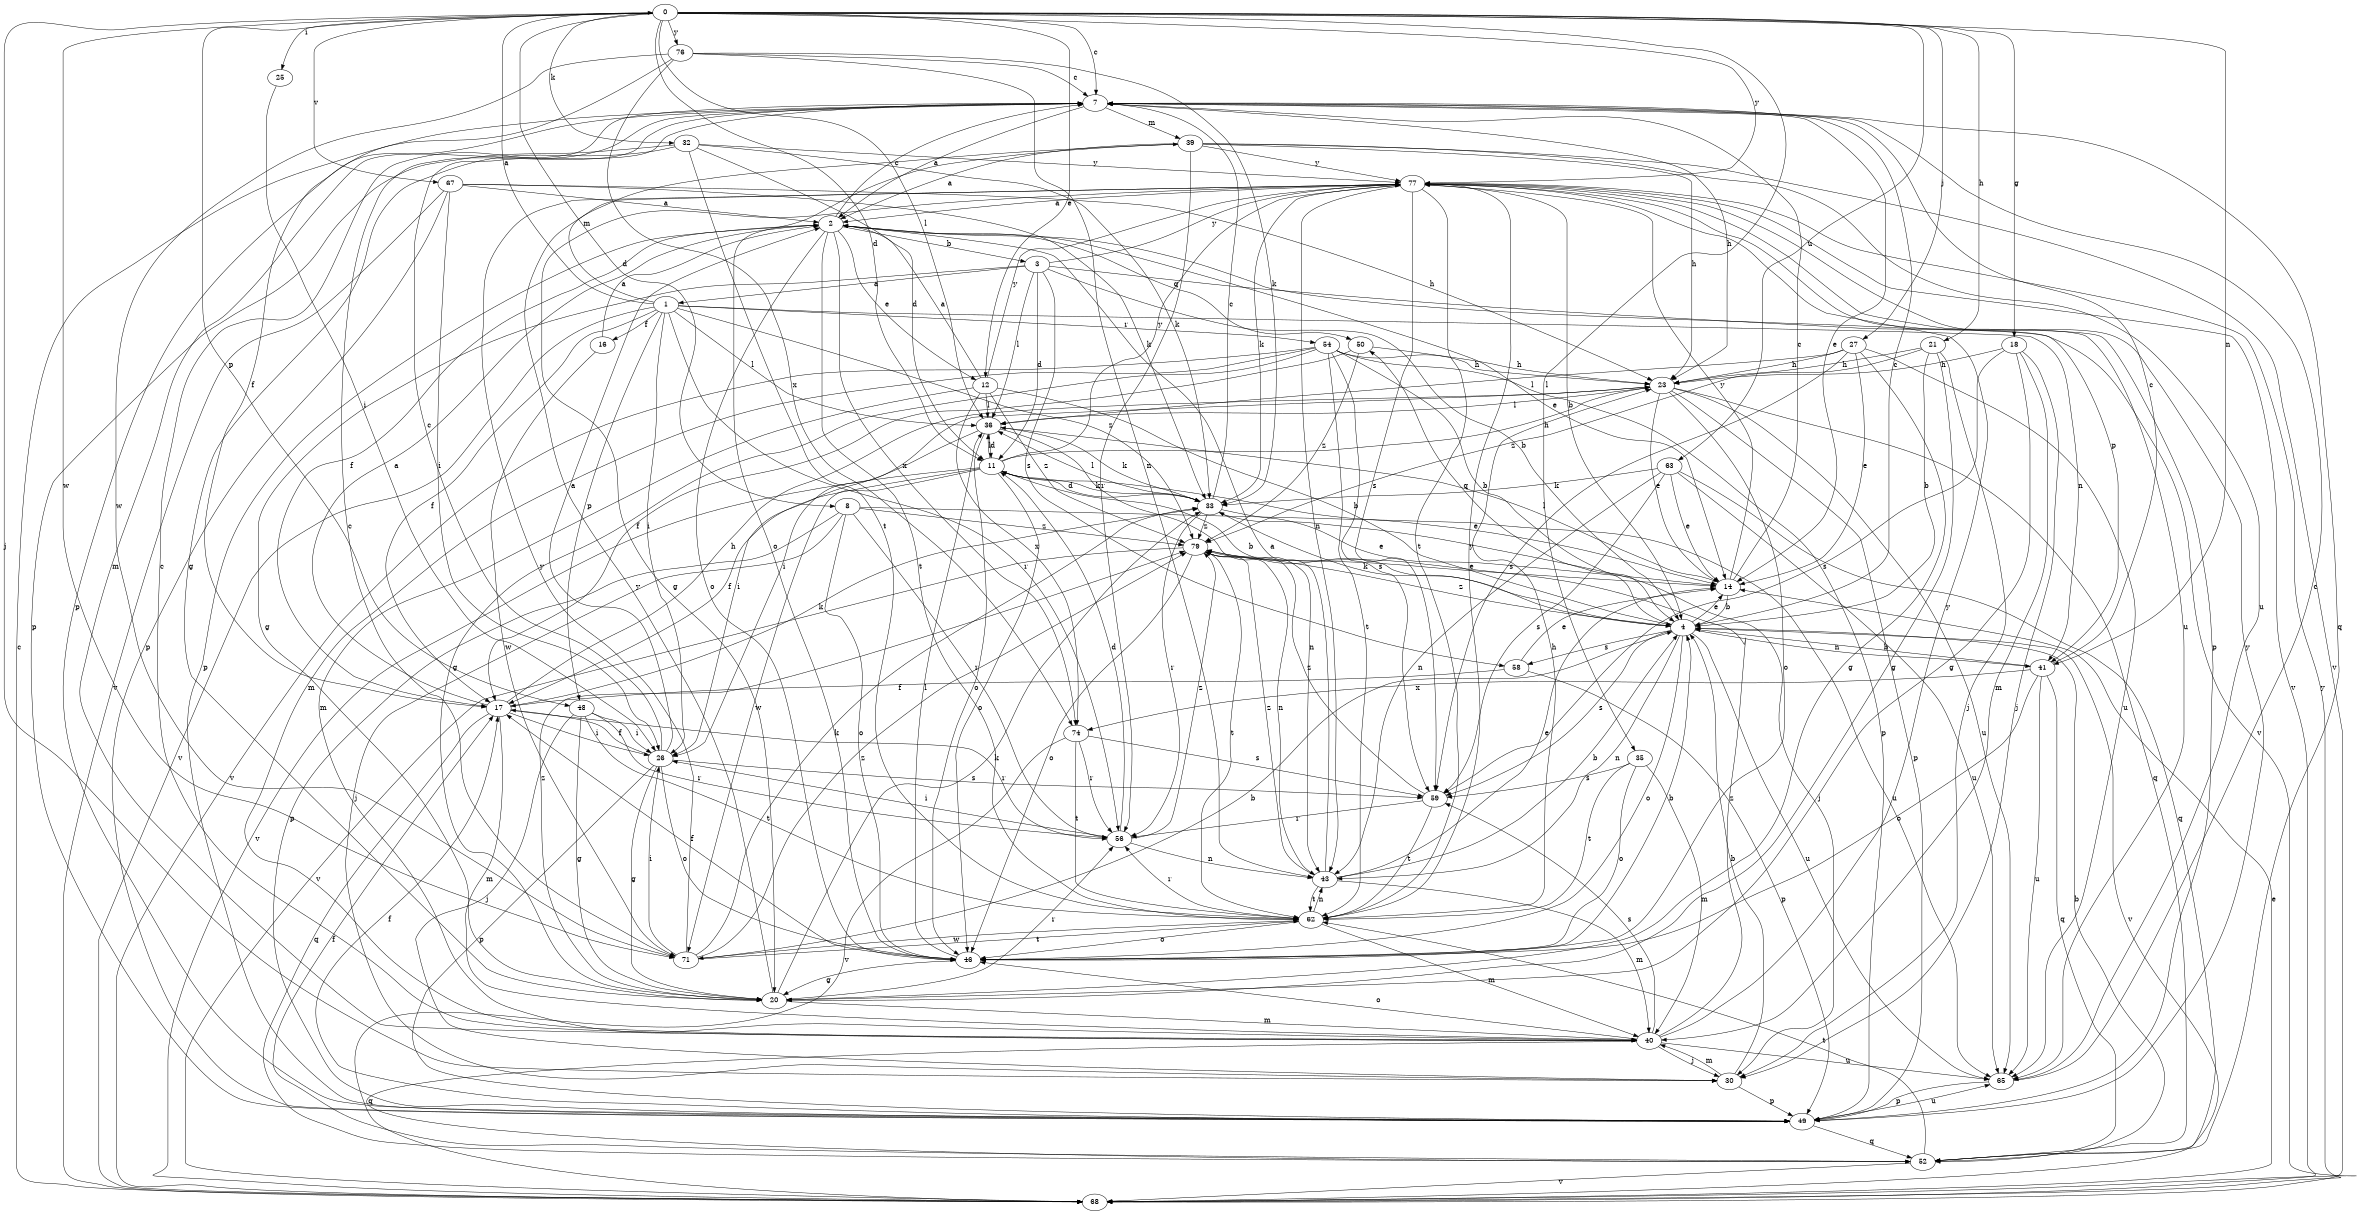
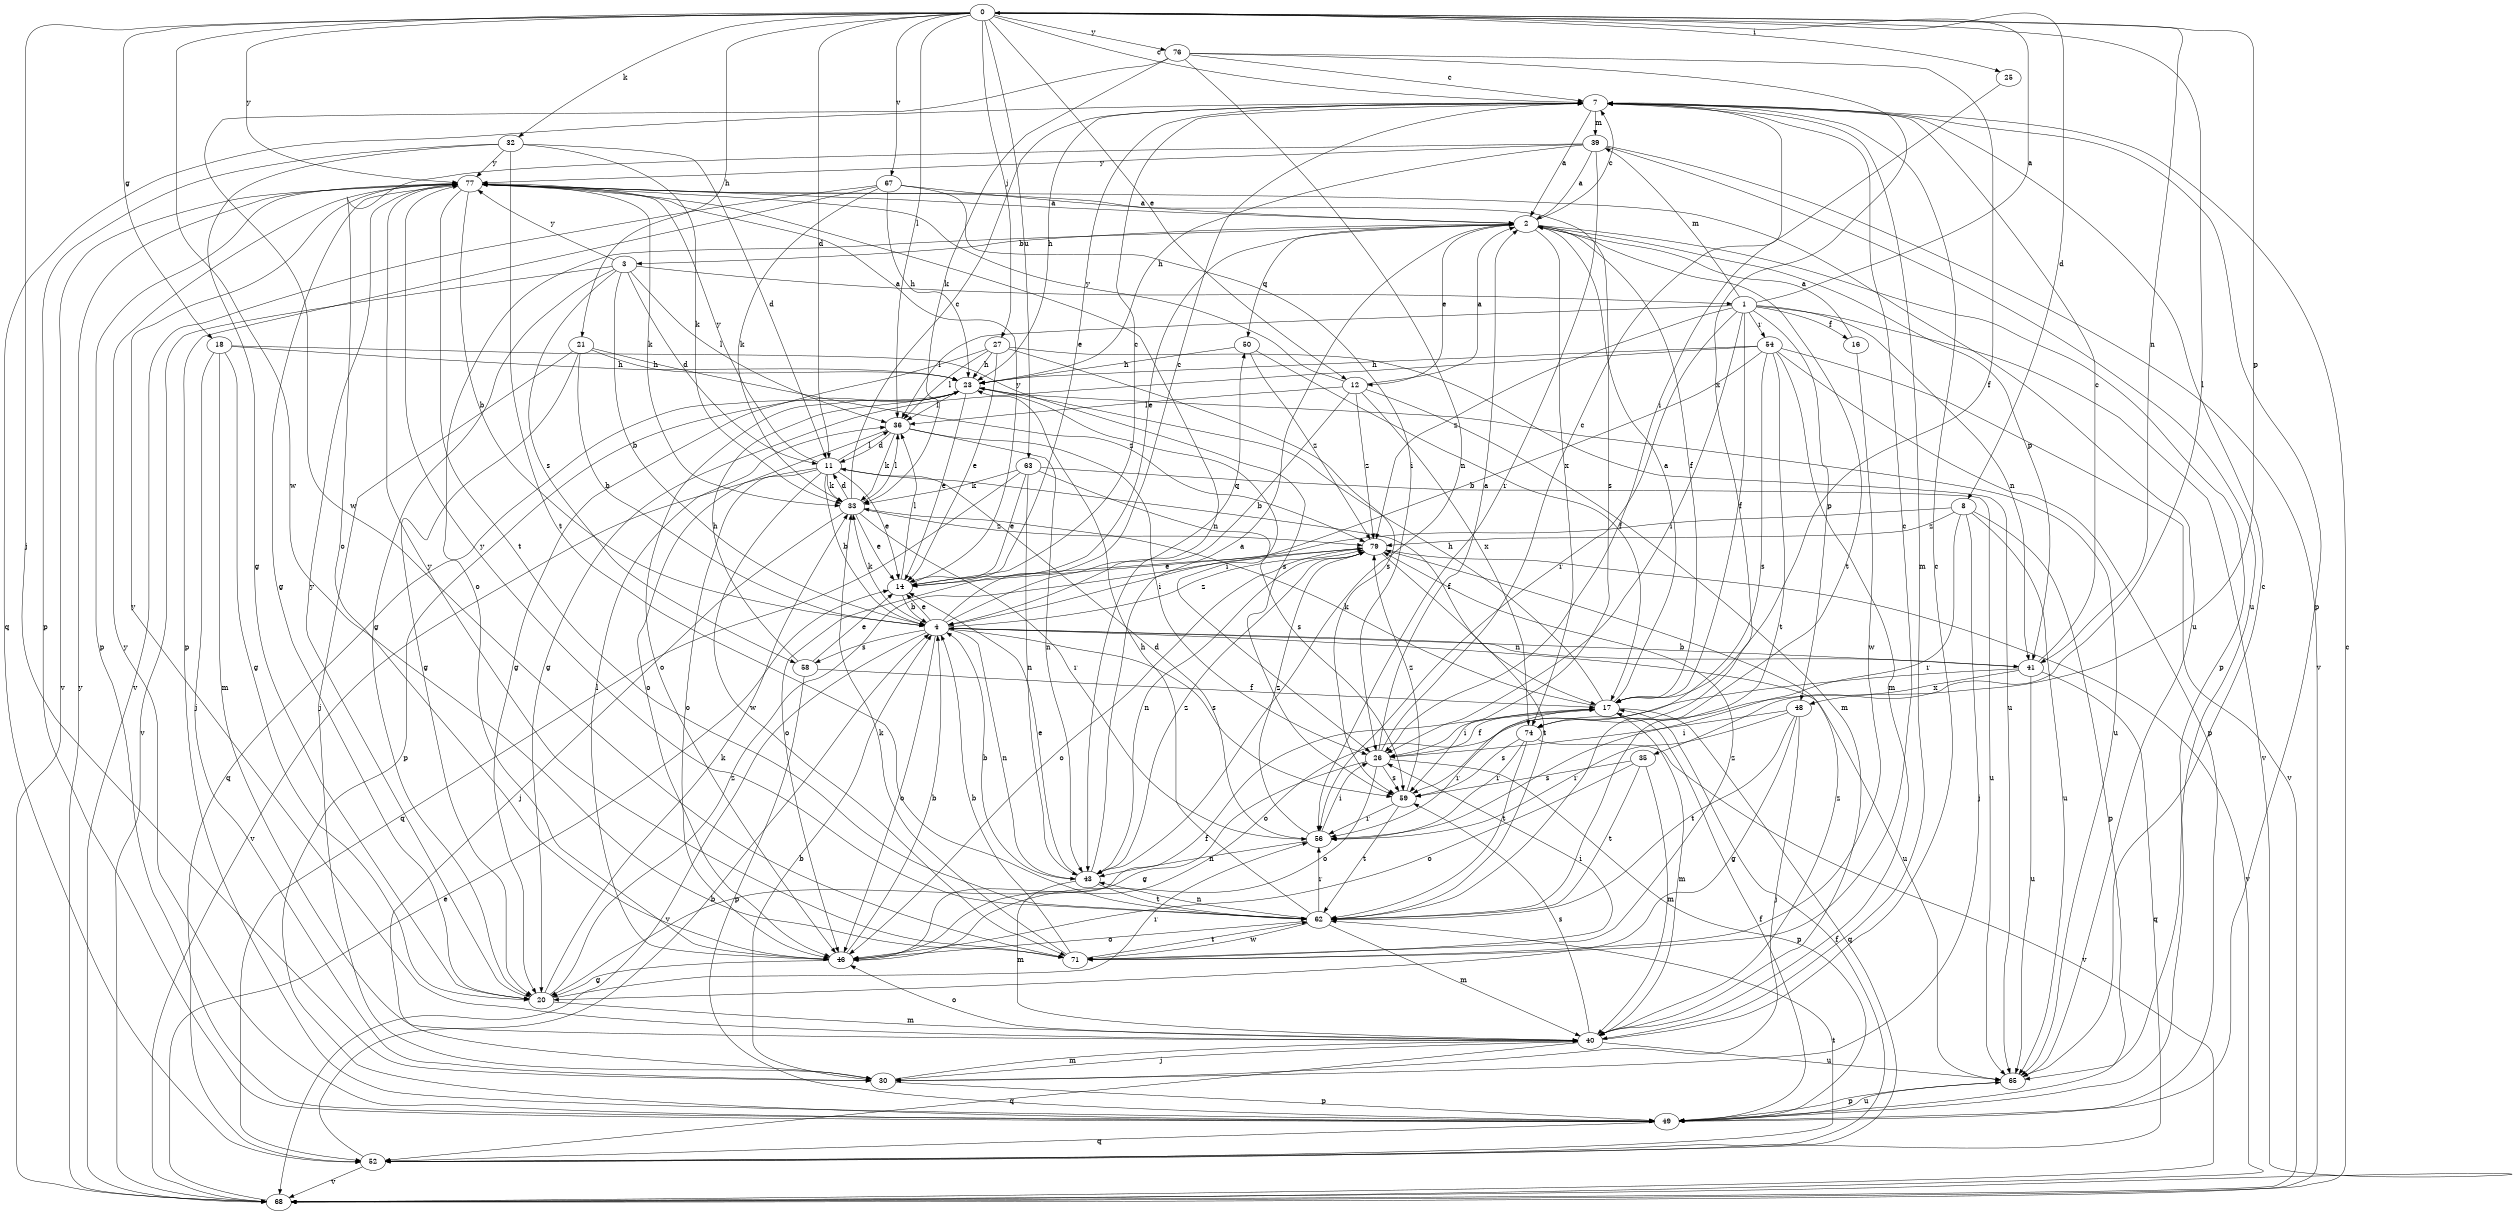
(1327, 450) -> (728, 470)
